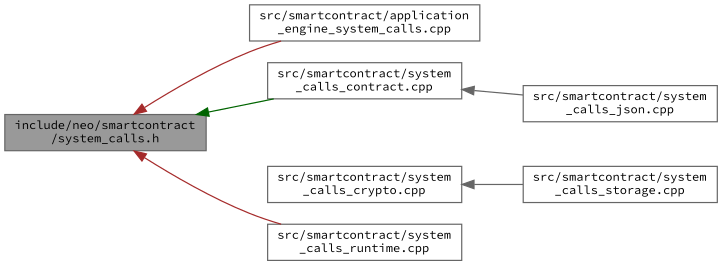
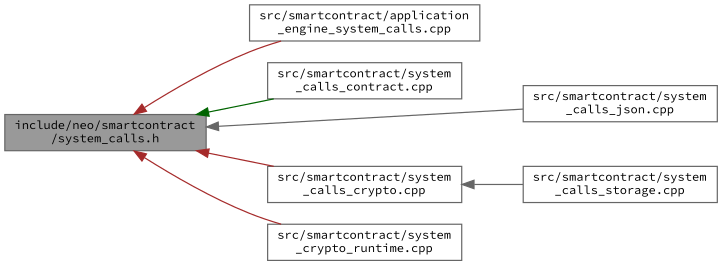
(499, 93) -> (371, 118)
none -> (241, 160)
(365, 242) -> (365, 242)
